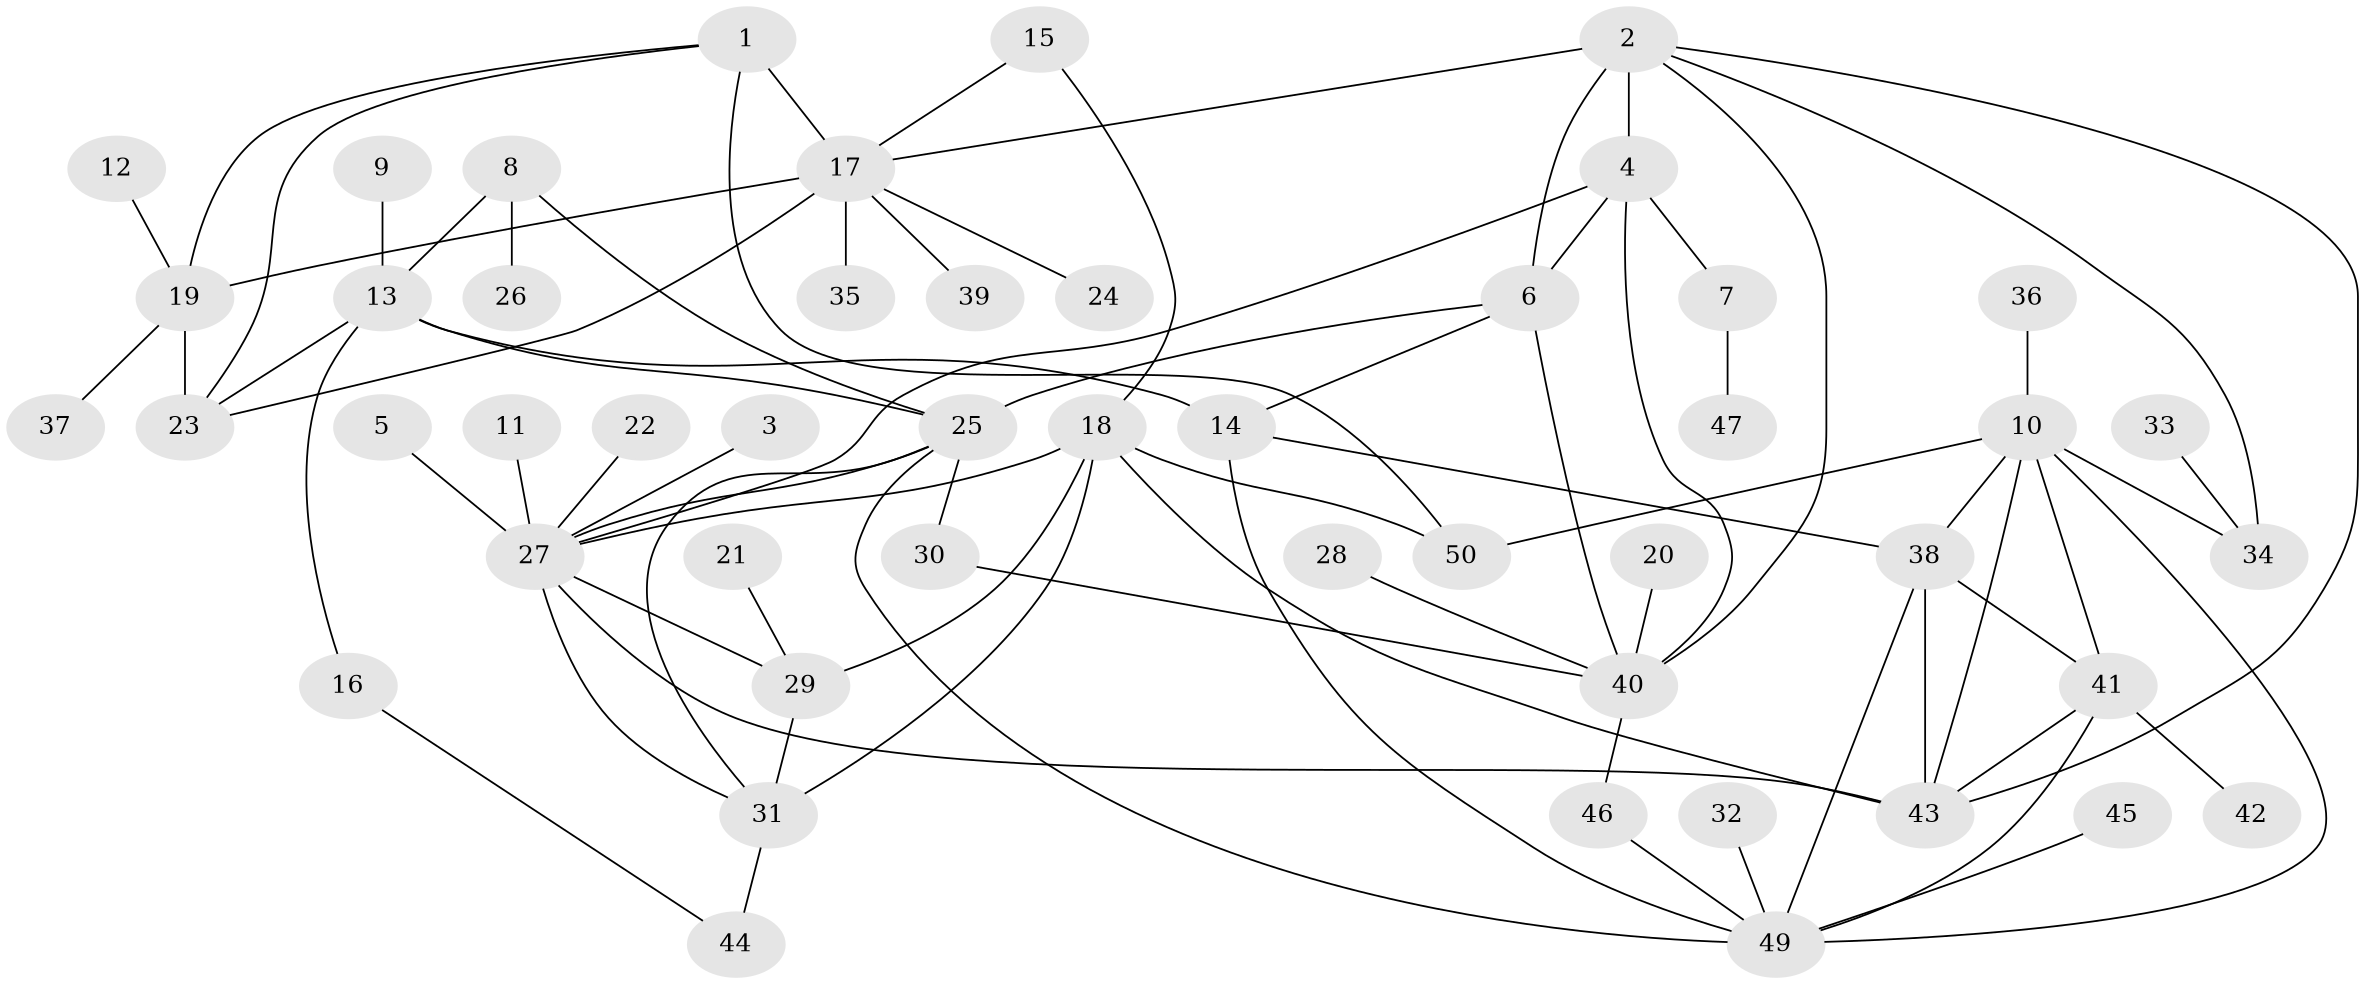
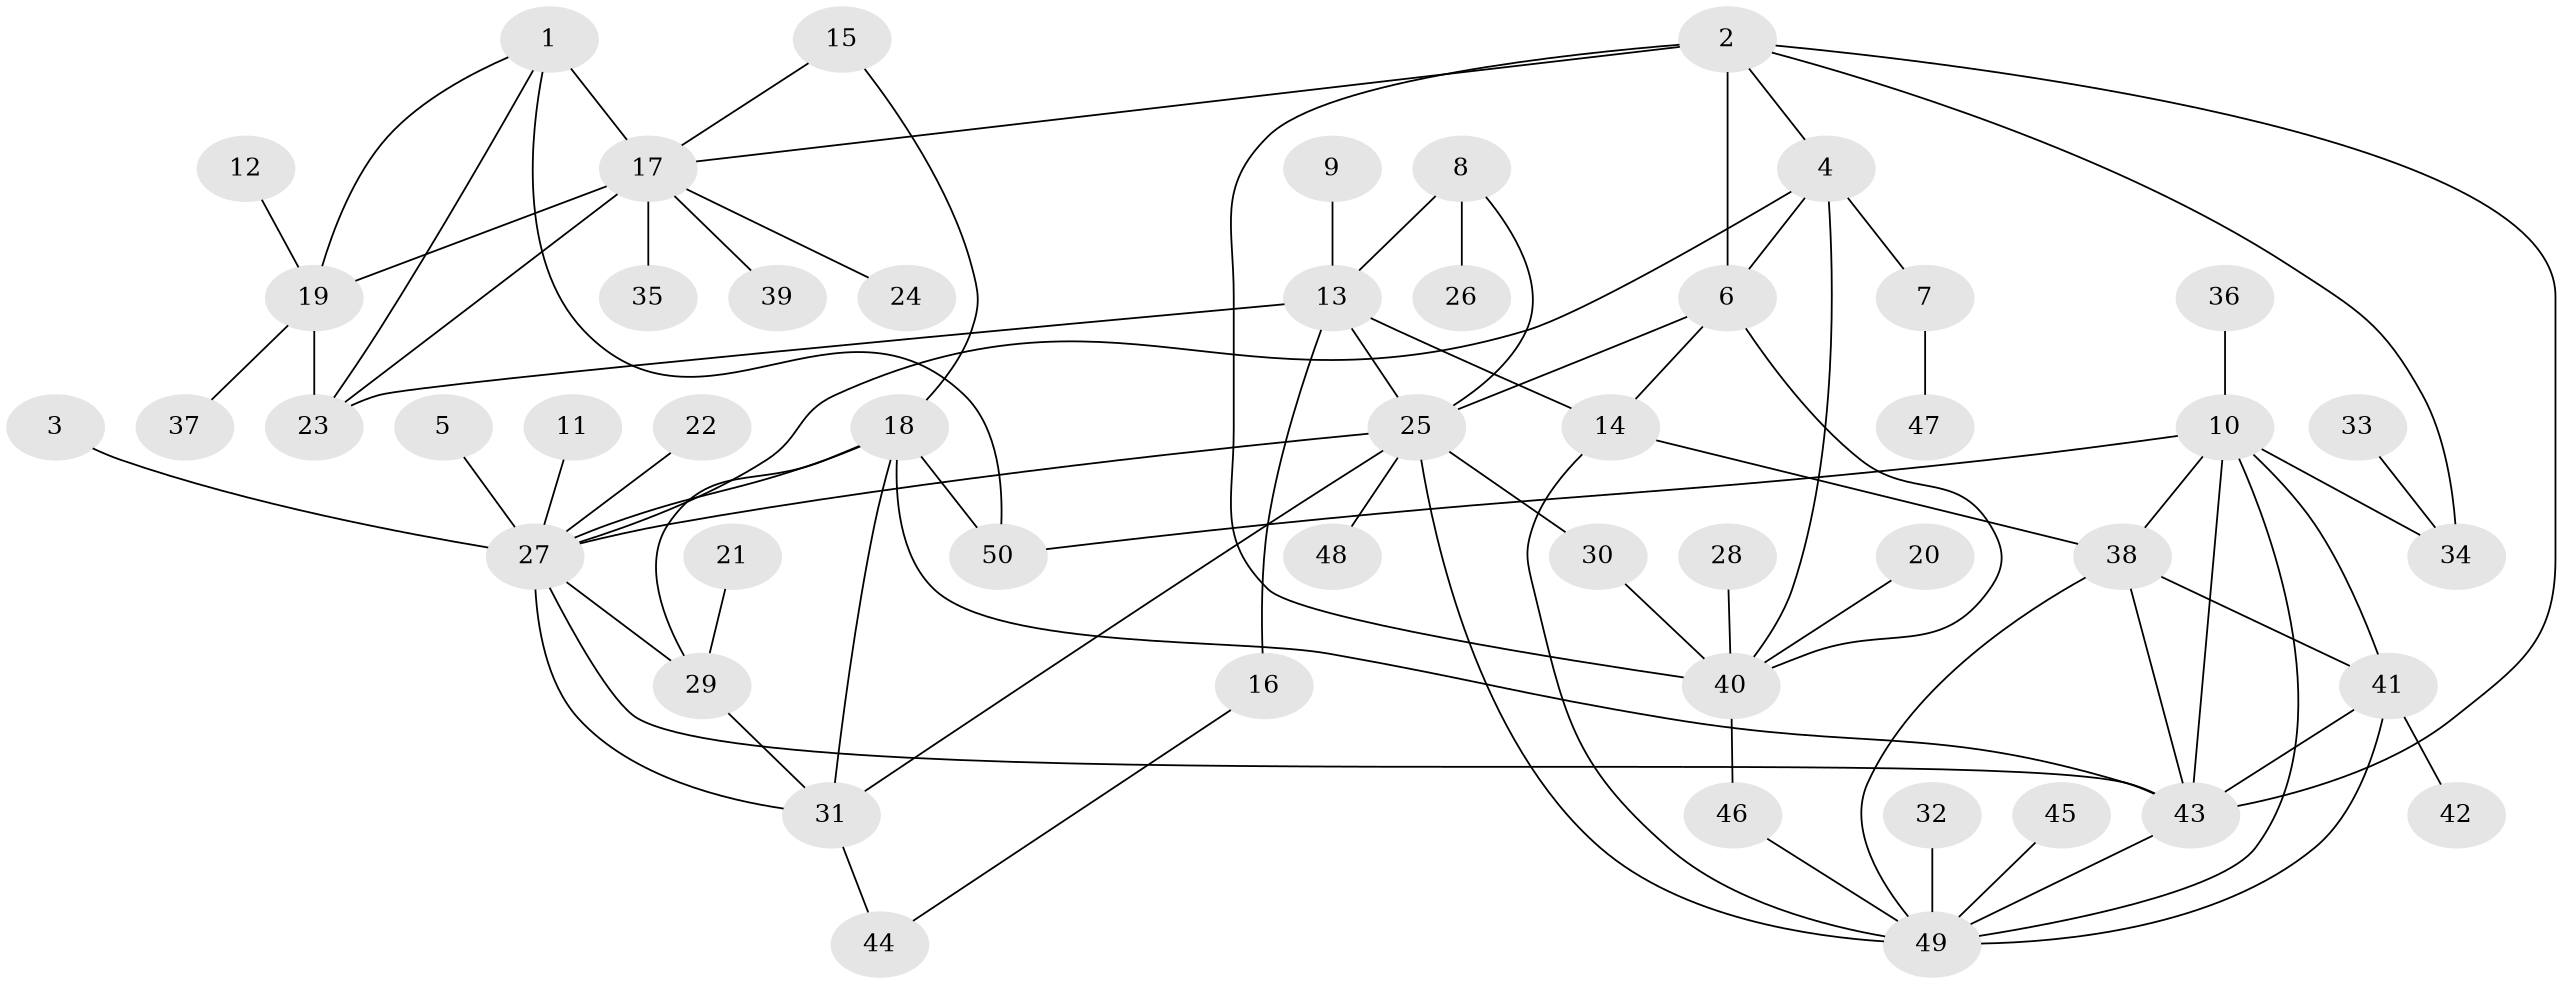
none -> (1333, 557)
none -> (2062, 880)
